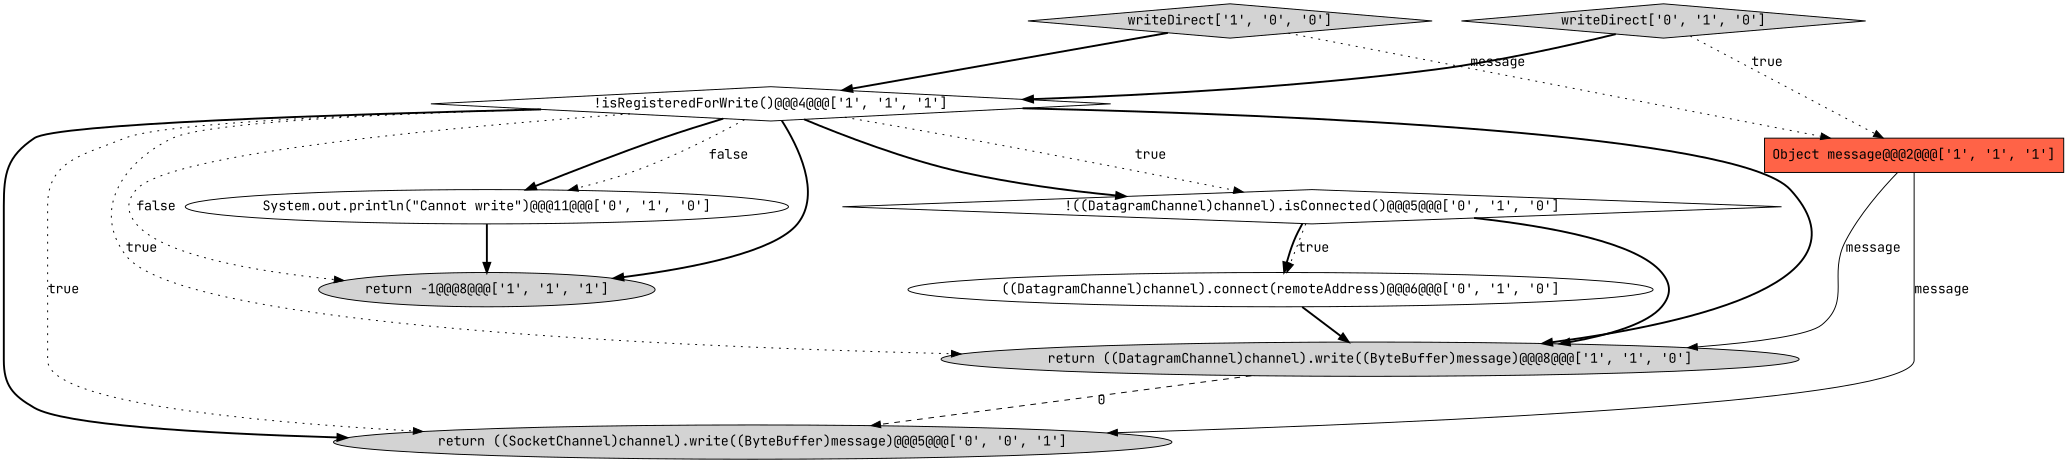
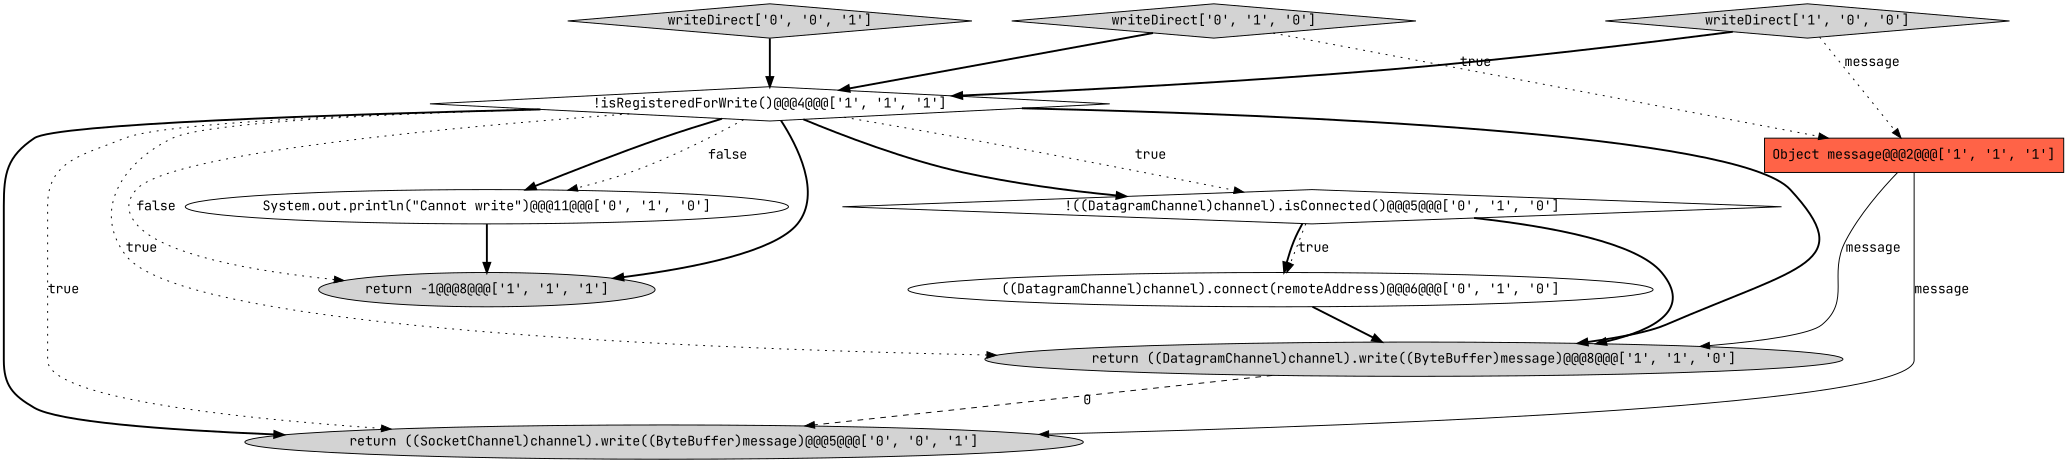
none -> (770, 21)
